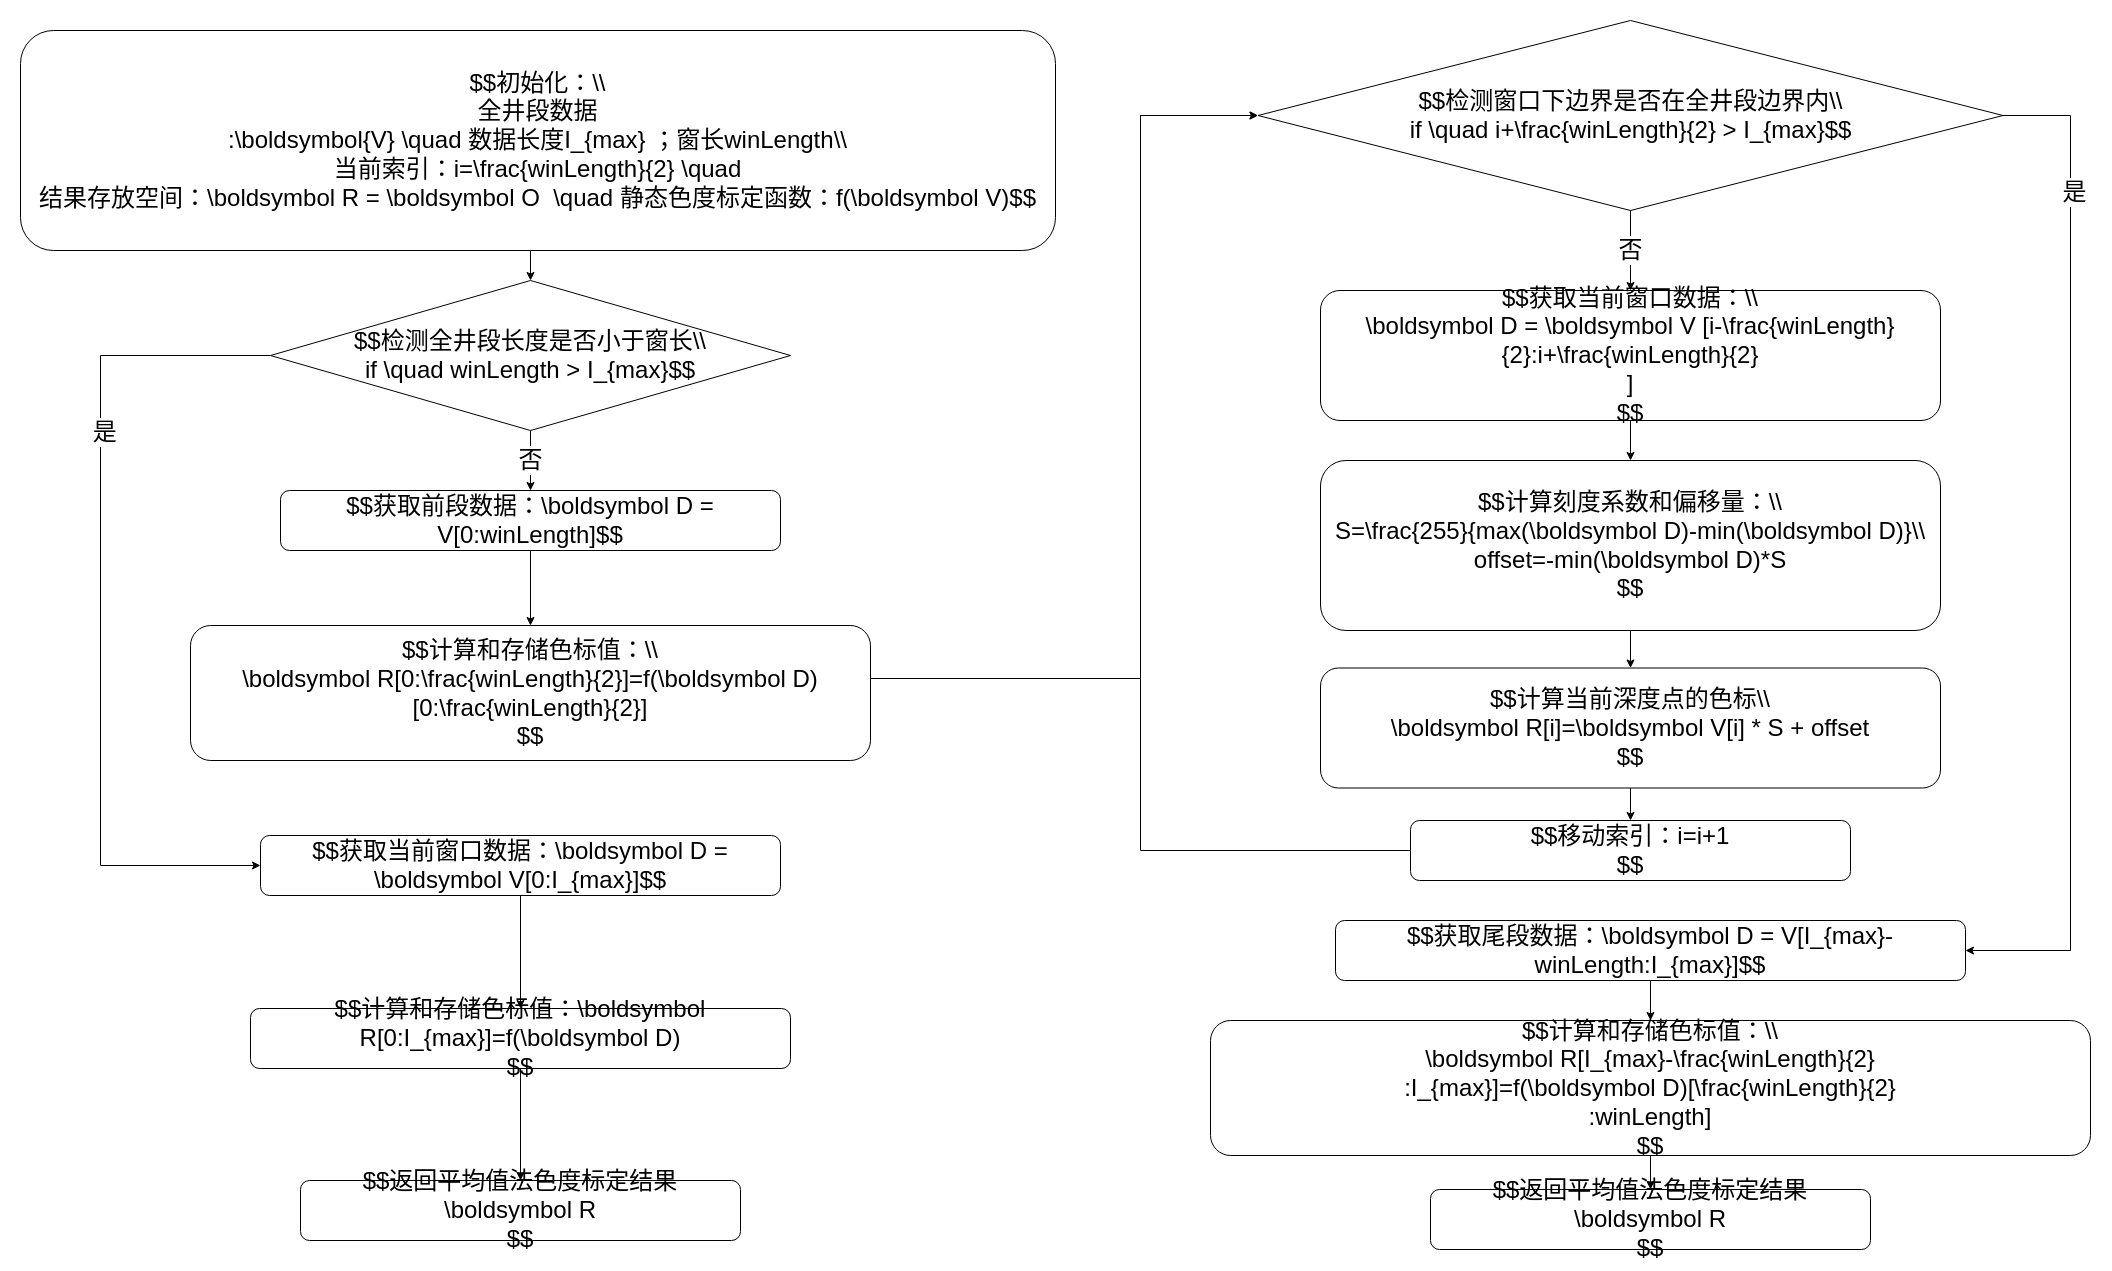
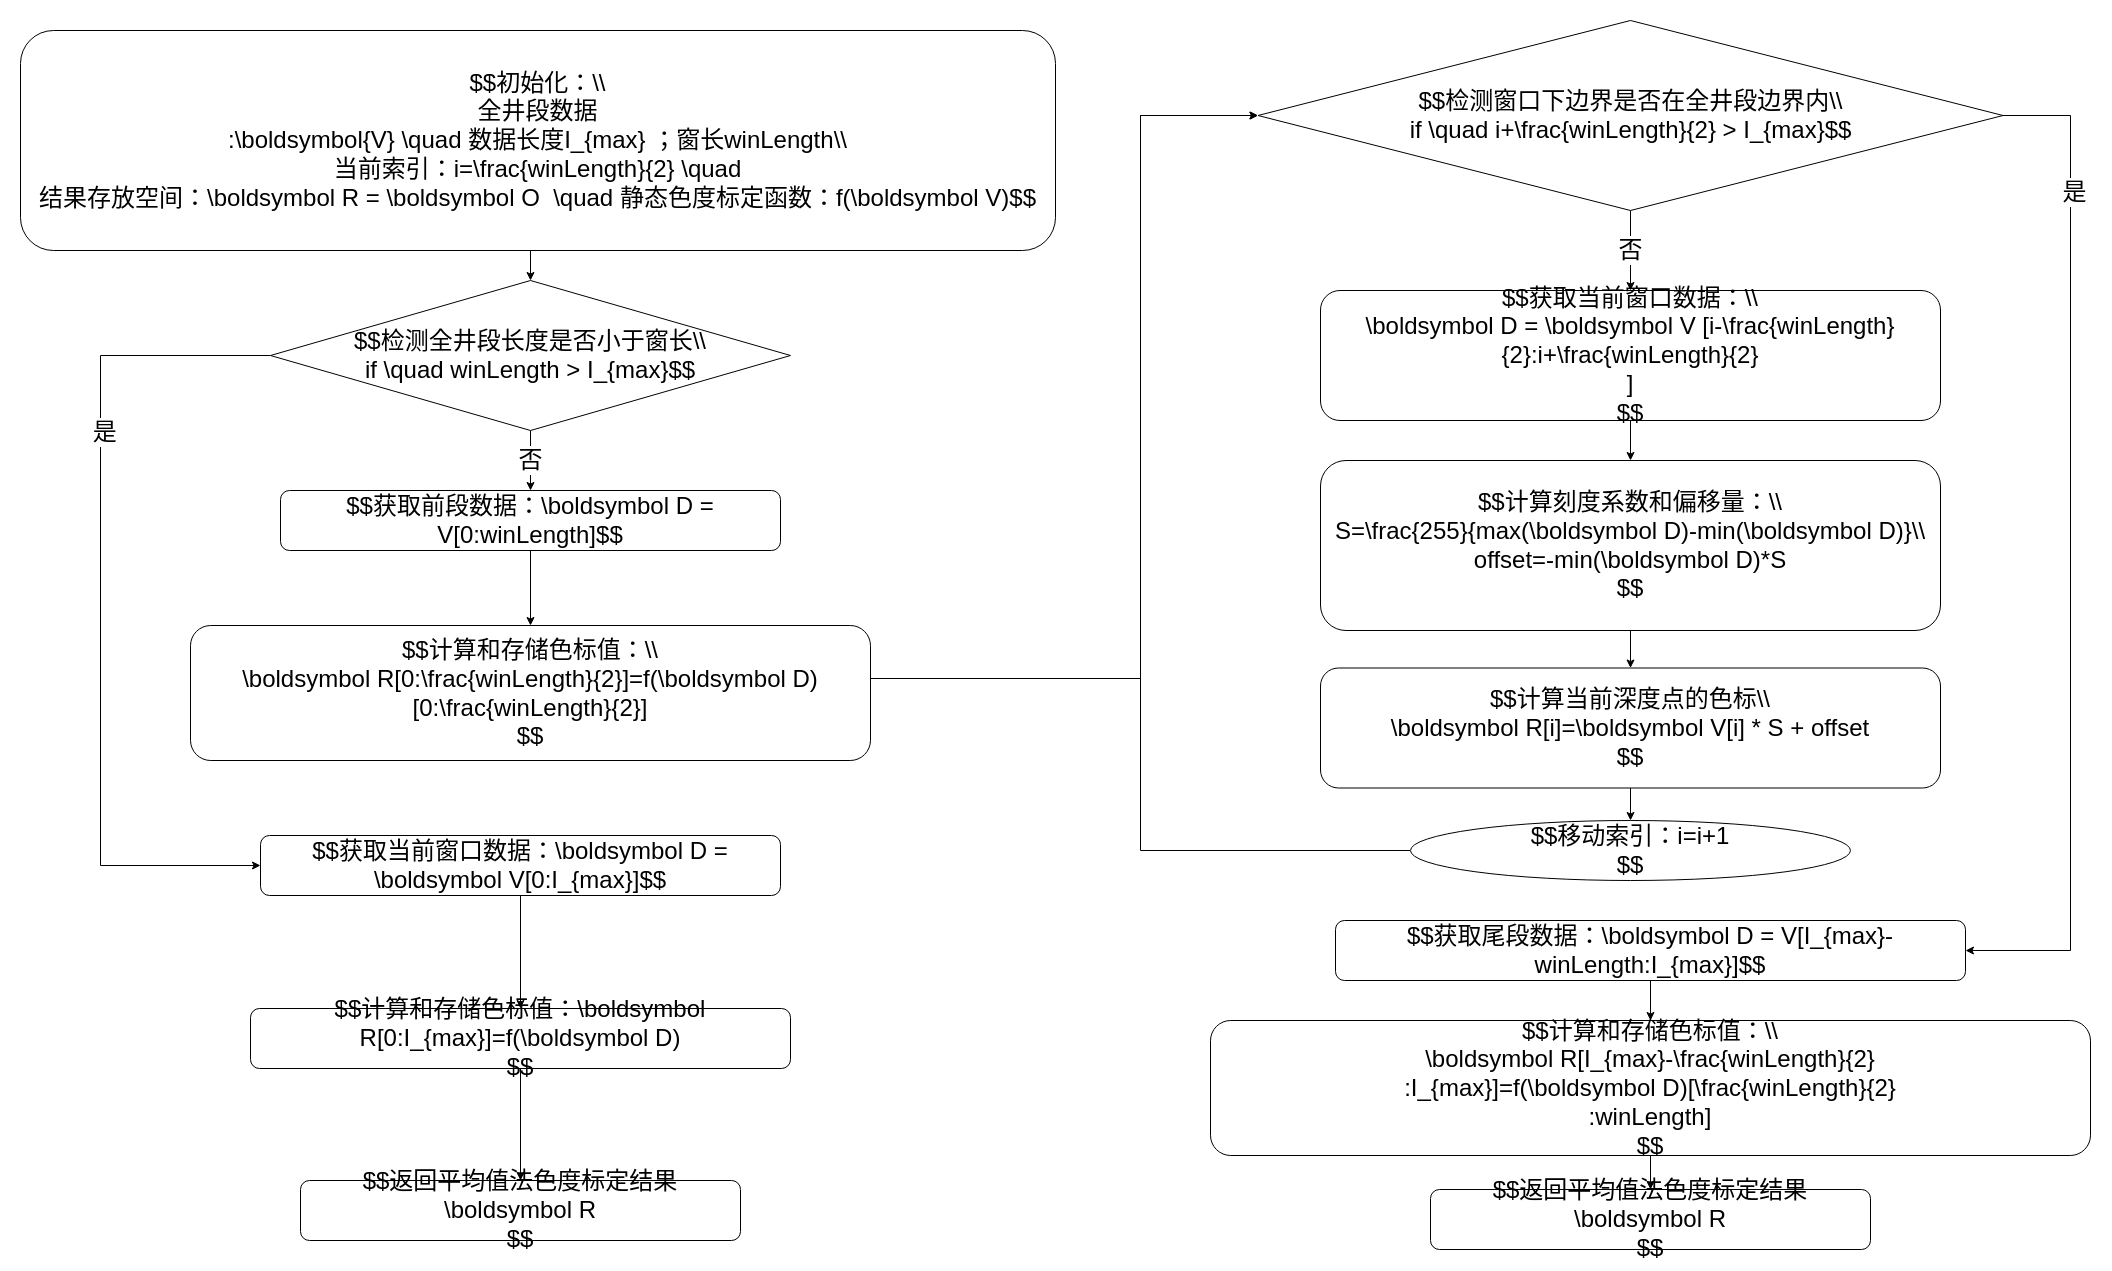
(1631, 851) -> (1631, 851)
